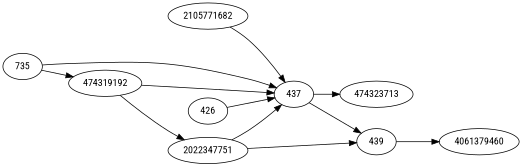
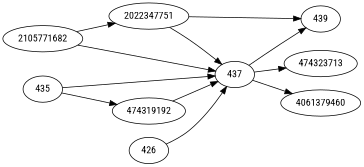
(23, 66) -> (43, 89)
(148, 117) -> (92, 28)
(414, 142) -> (269, 86)
